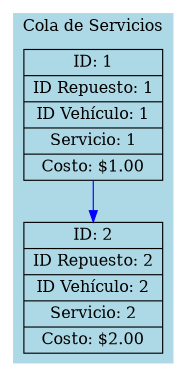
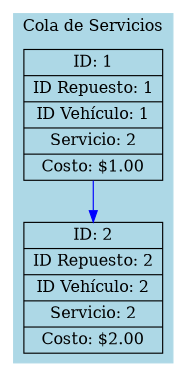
(93, 140) -> (93, 140)
